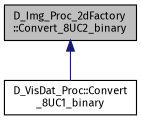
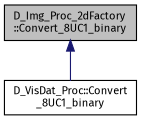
(70, 23) -> (70, 23)
